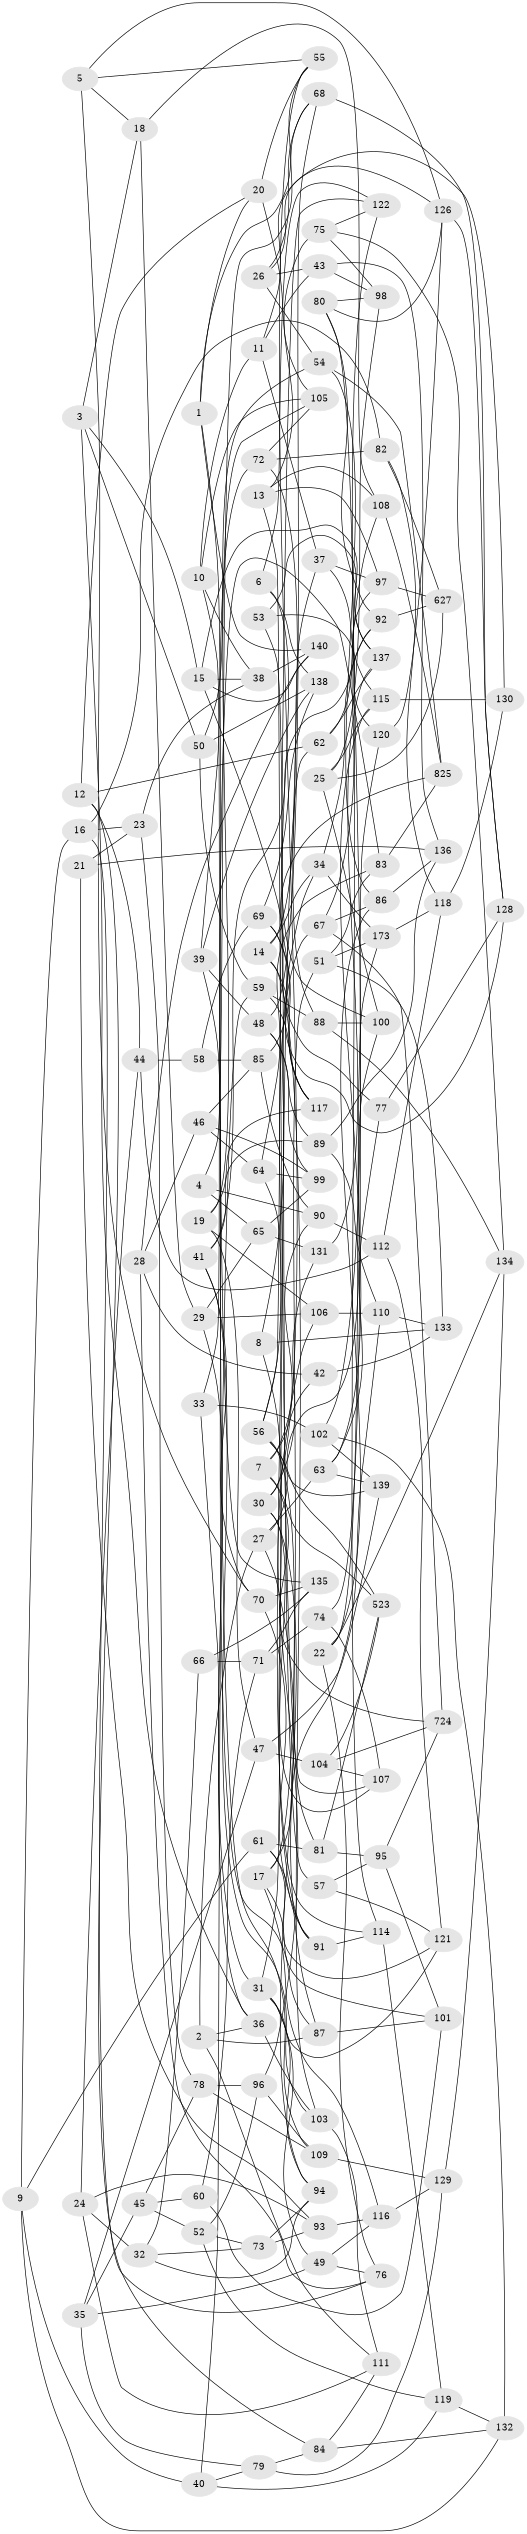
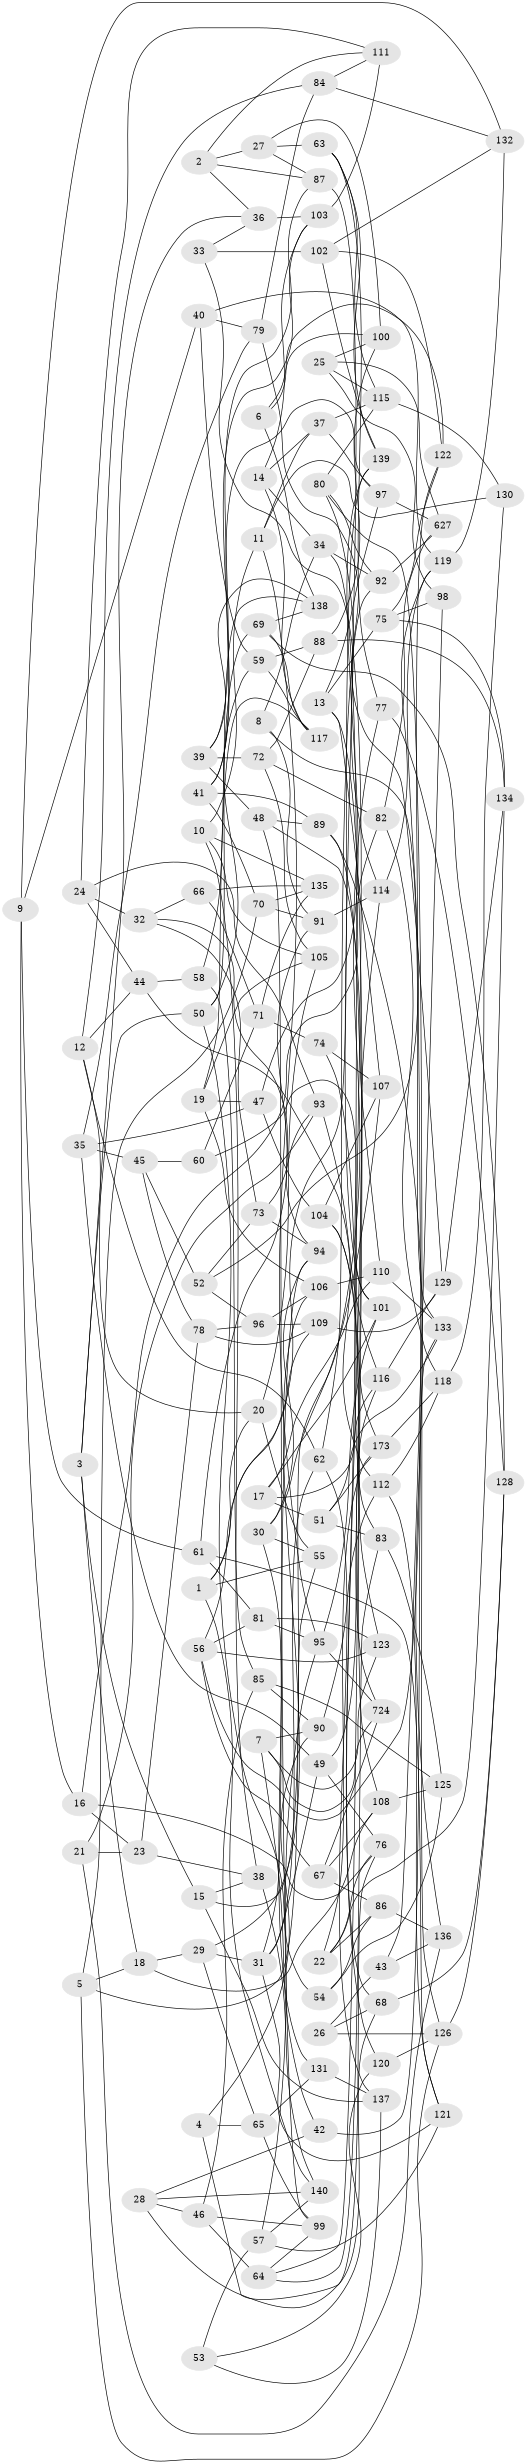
(351, 300) -> (349, 444)
(285, 306) -> (294, 983)
(289, 320) -> none
(270, 700) -> (289, 2217)
(443, 775) -> (443, 1785)
(381, 1605) -> (381, 1646)
